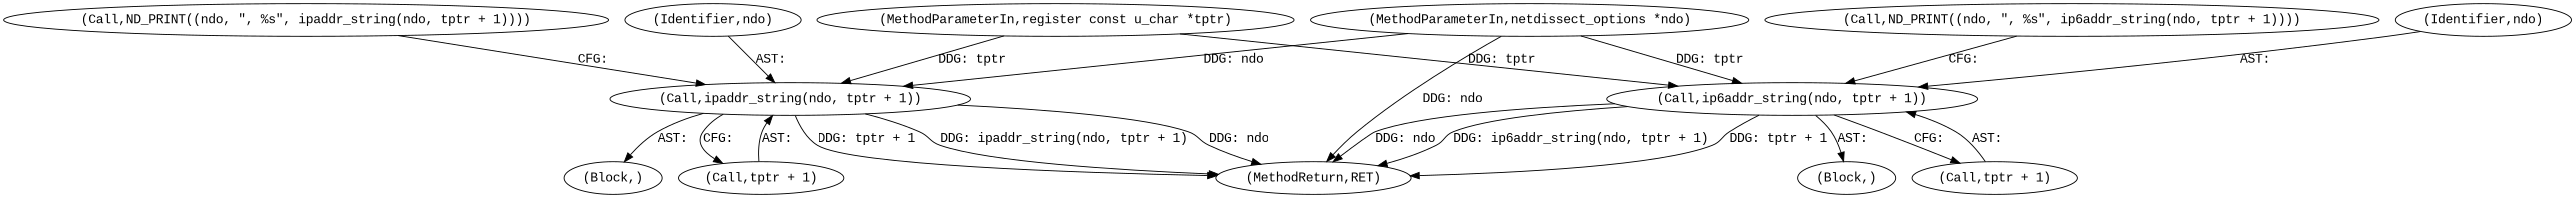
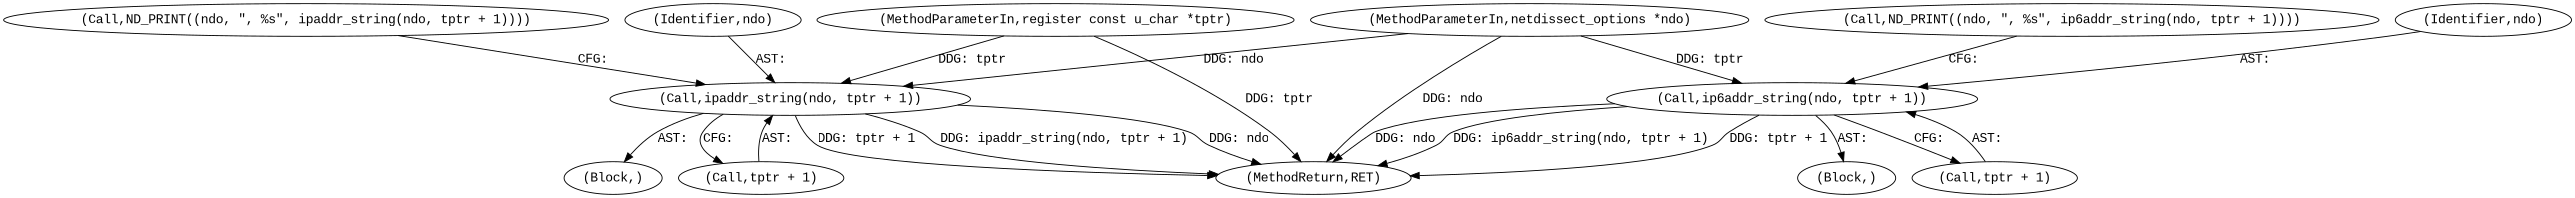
(1424, 60) -> (1200, 87)
